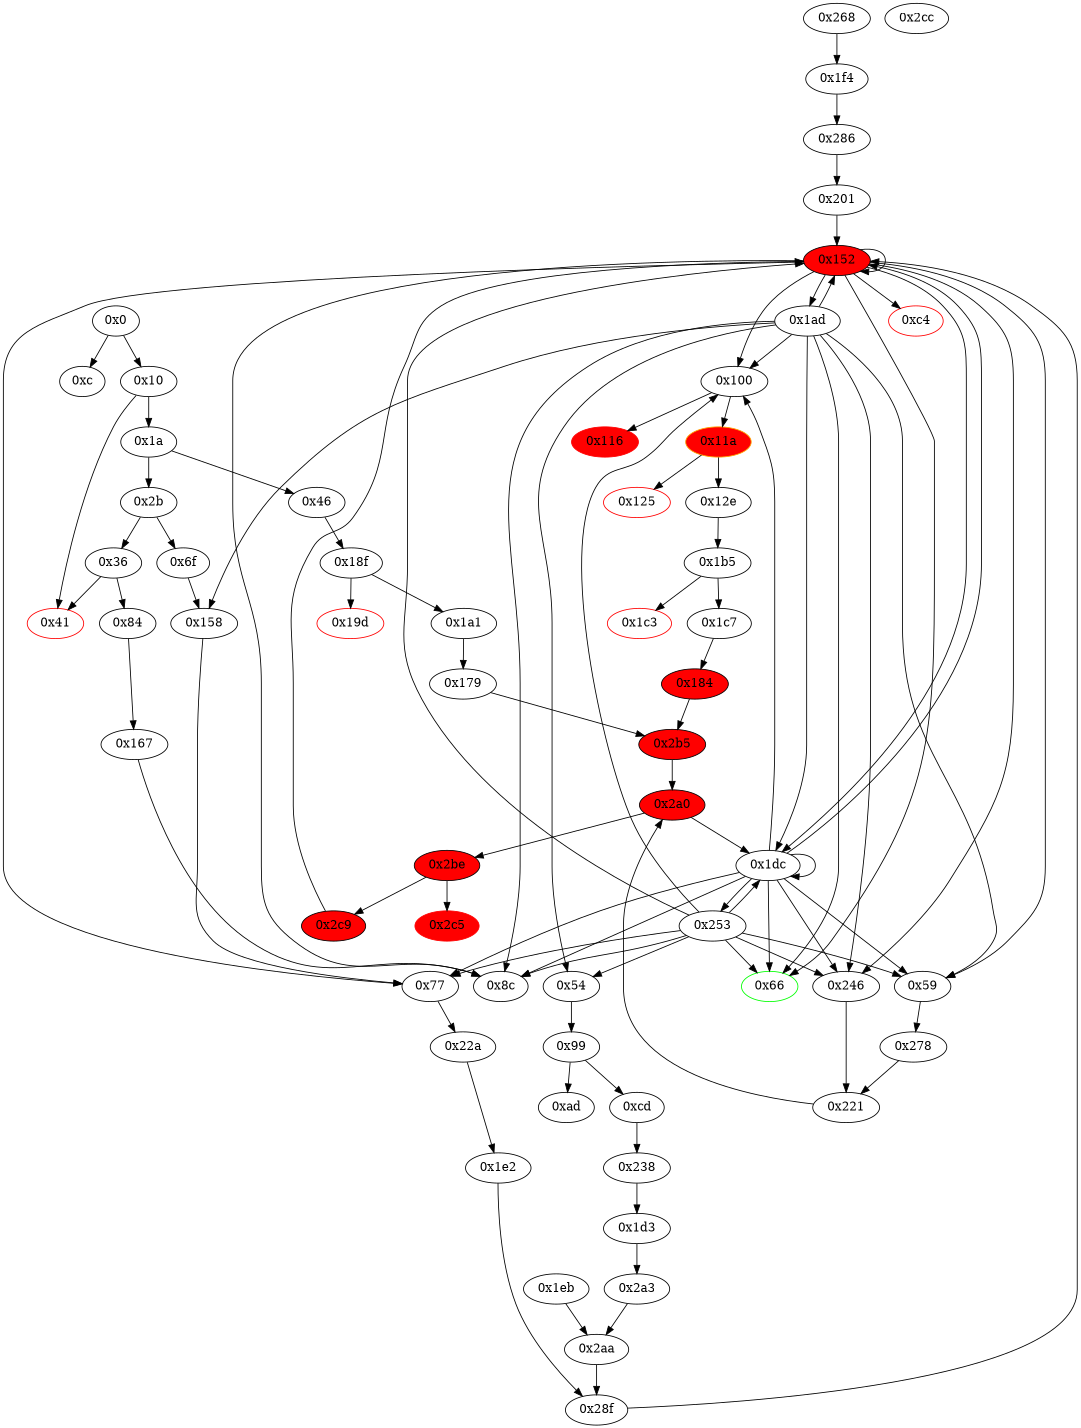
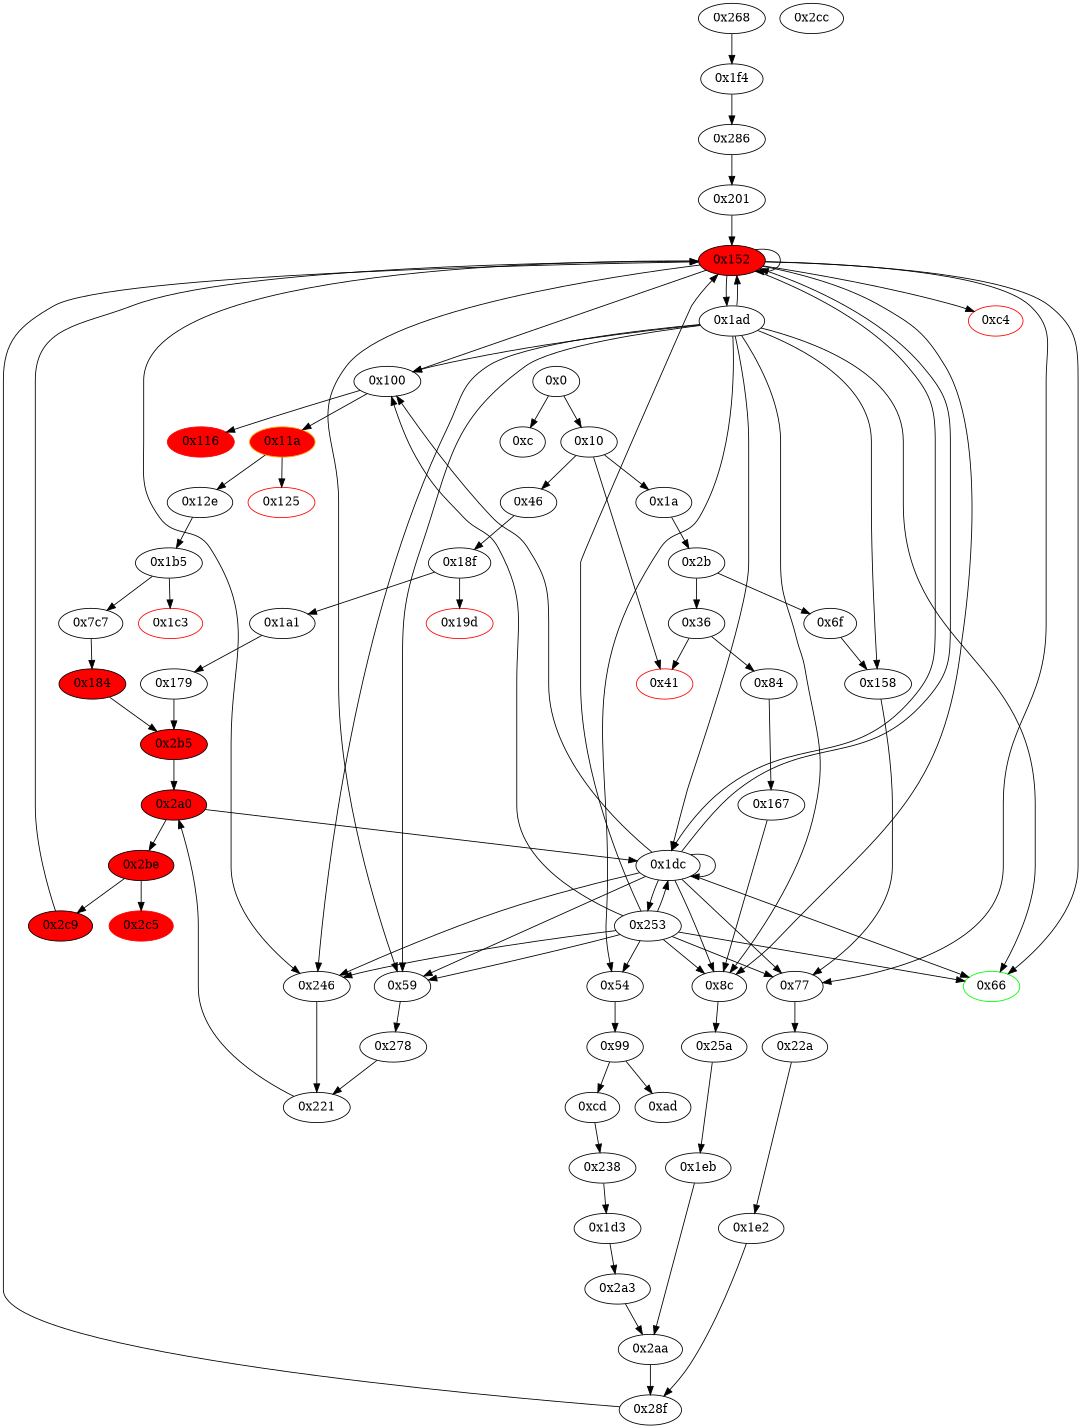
(226, 470) -> (562, 469)
(719, 623) -> (91, 623)
none -> (714, 1047)
